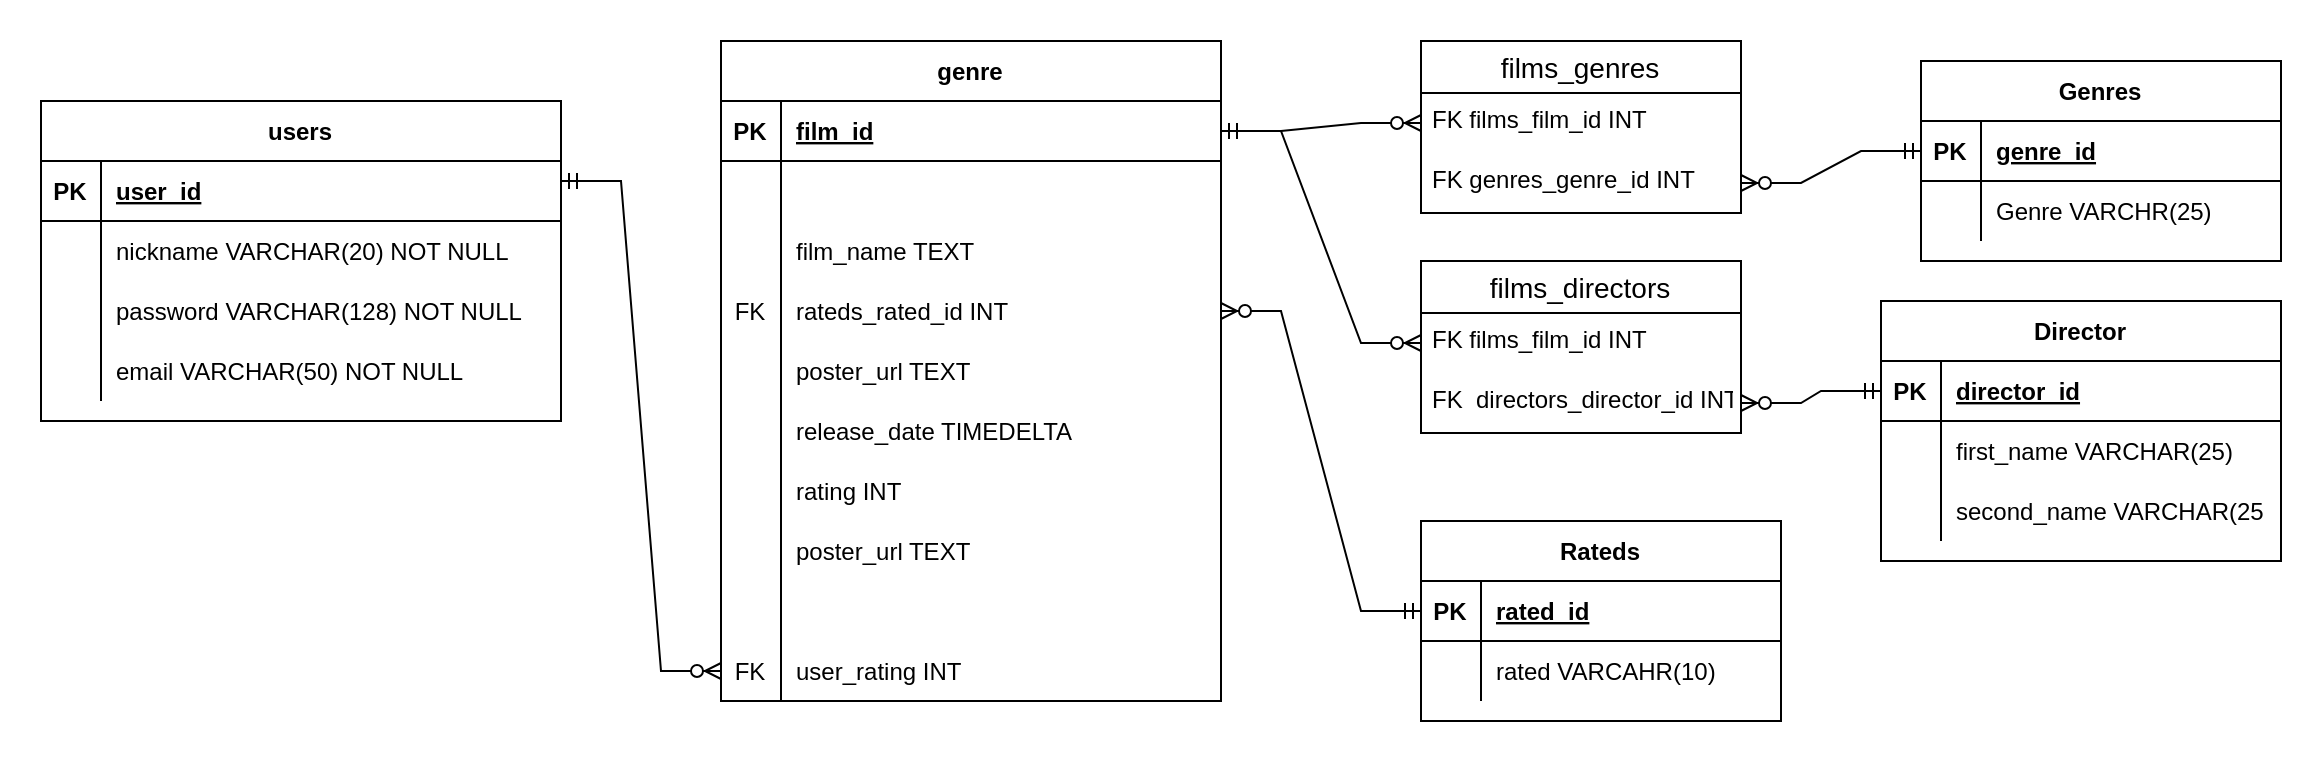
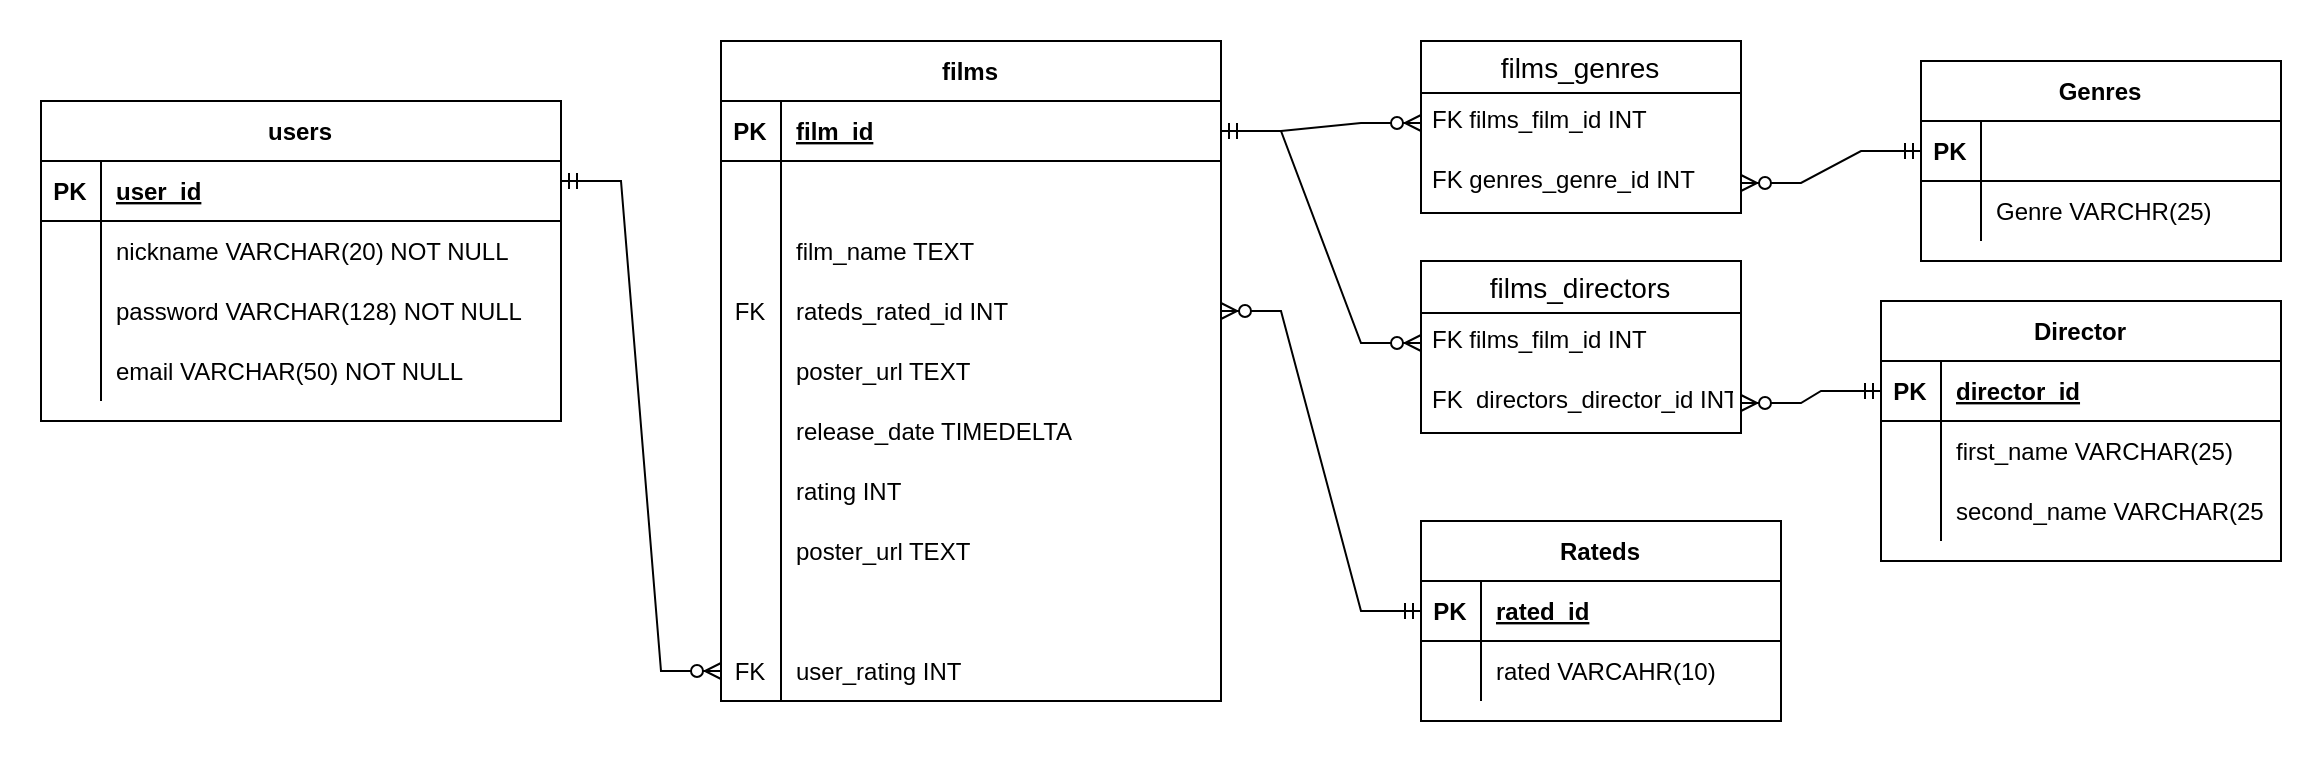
(970, 72) -> (970, 72)
(2131, 151) -> none
